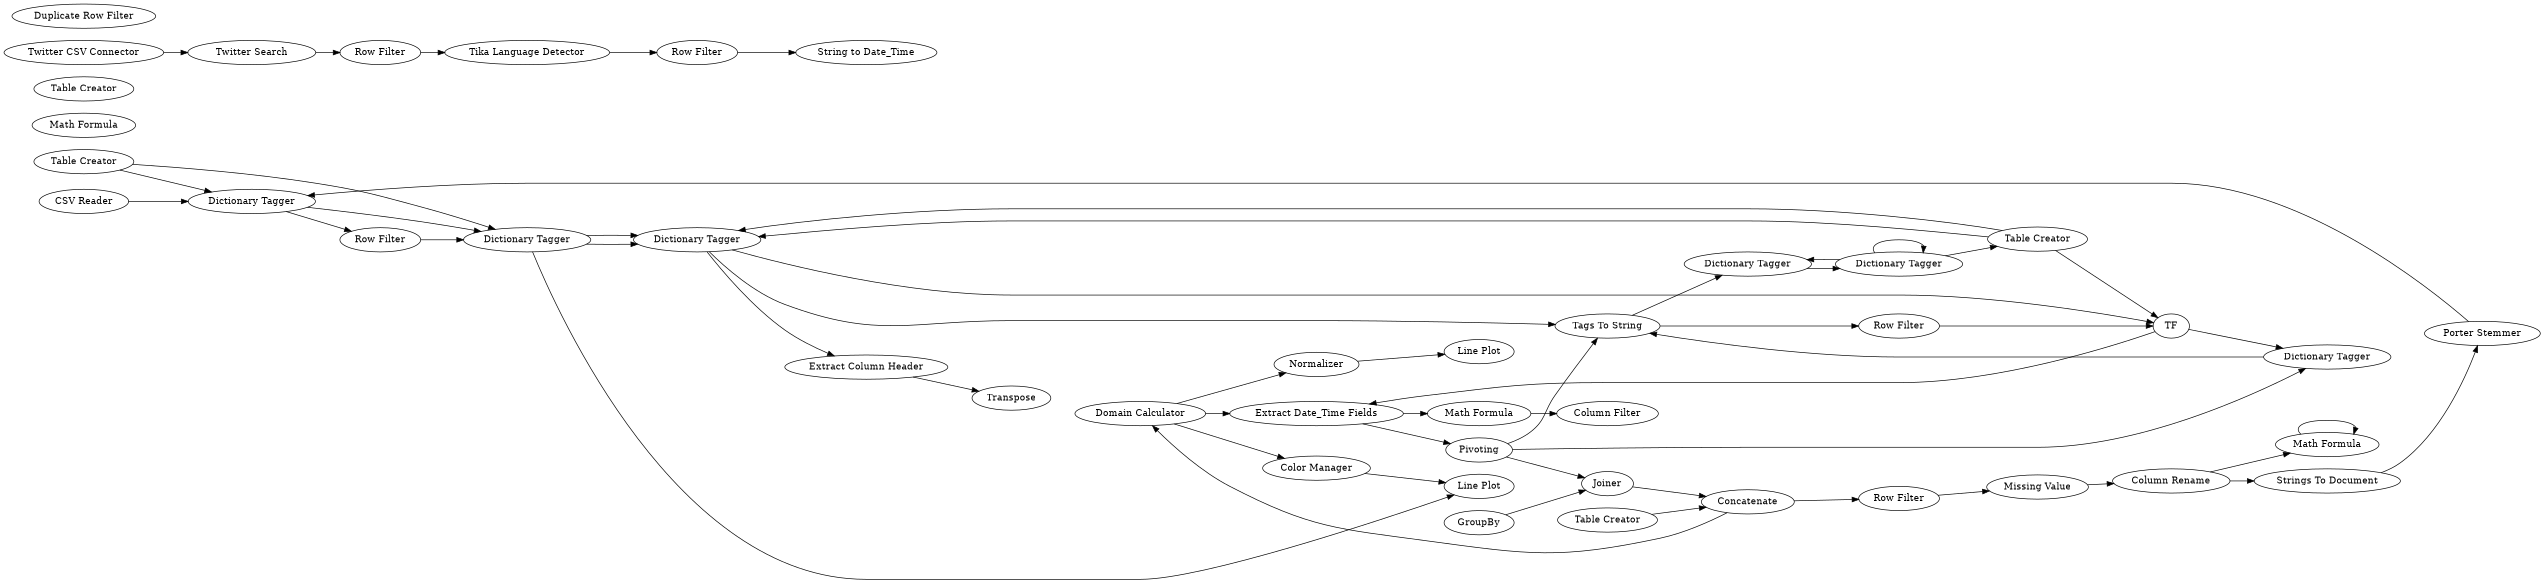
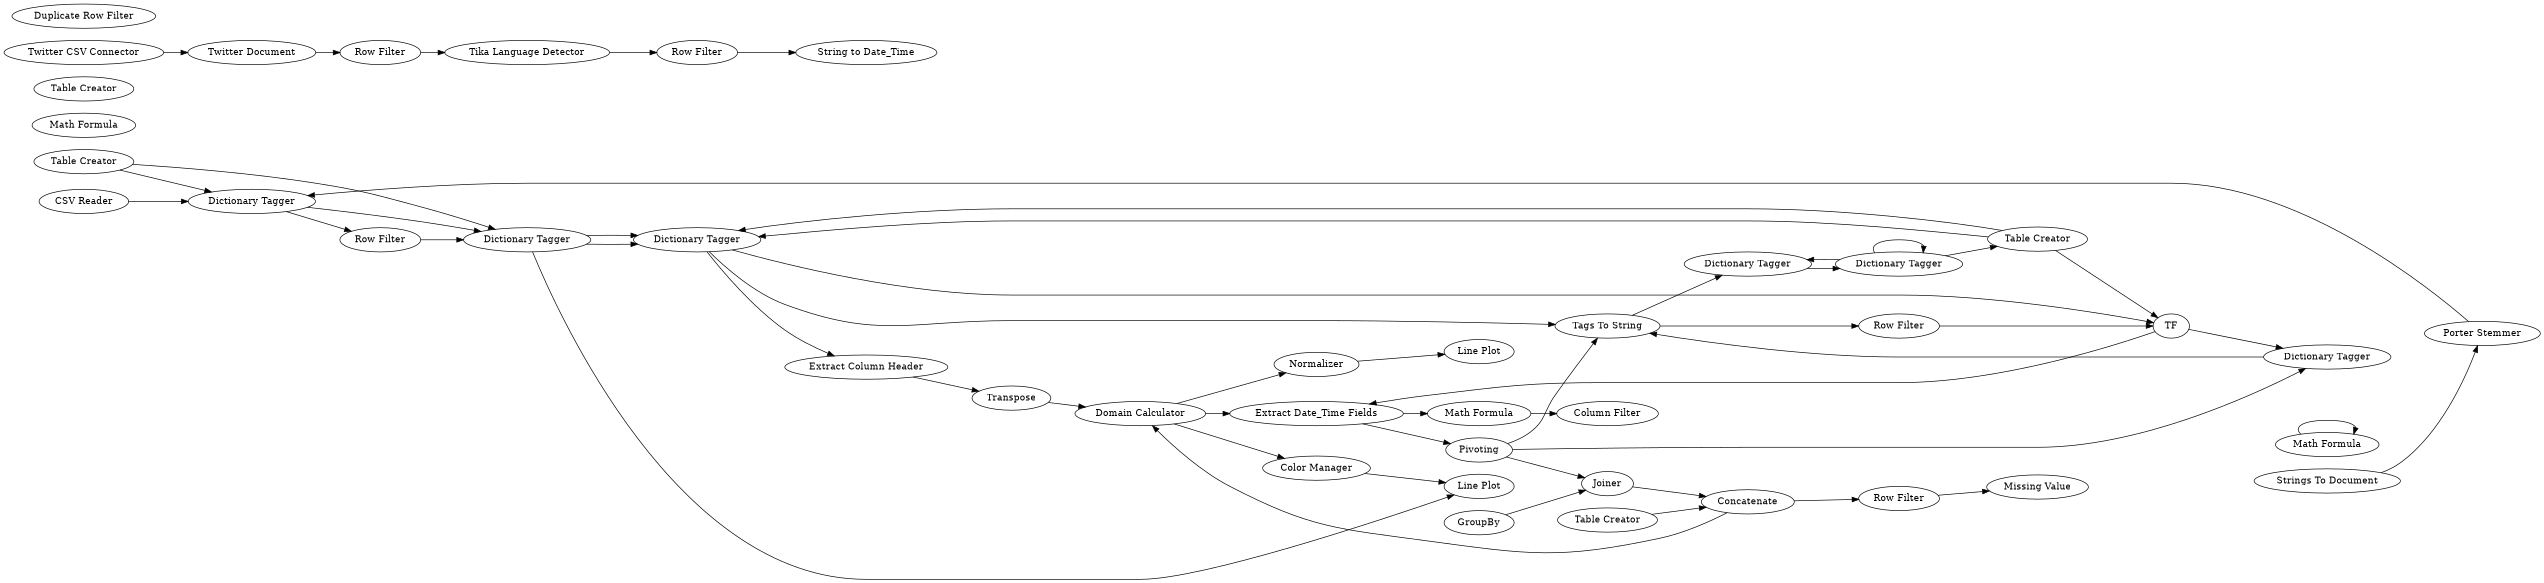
(252, 53) -> (252, 53)
none -> (1063, 404)
(2171, 481) -> none
